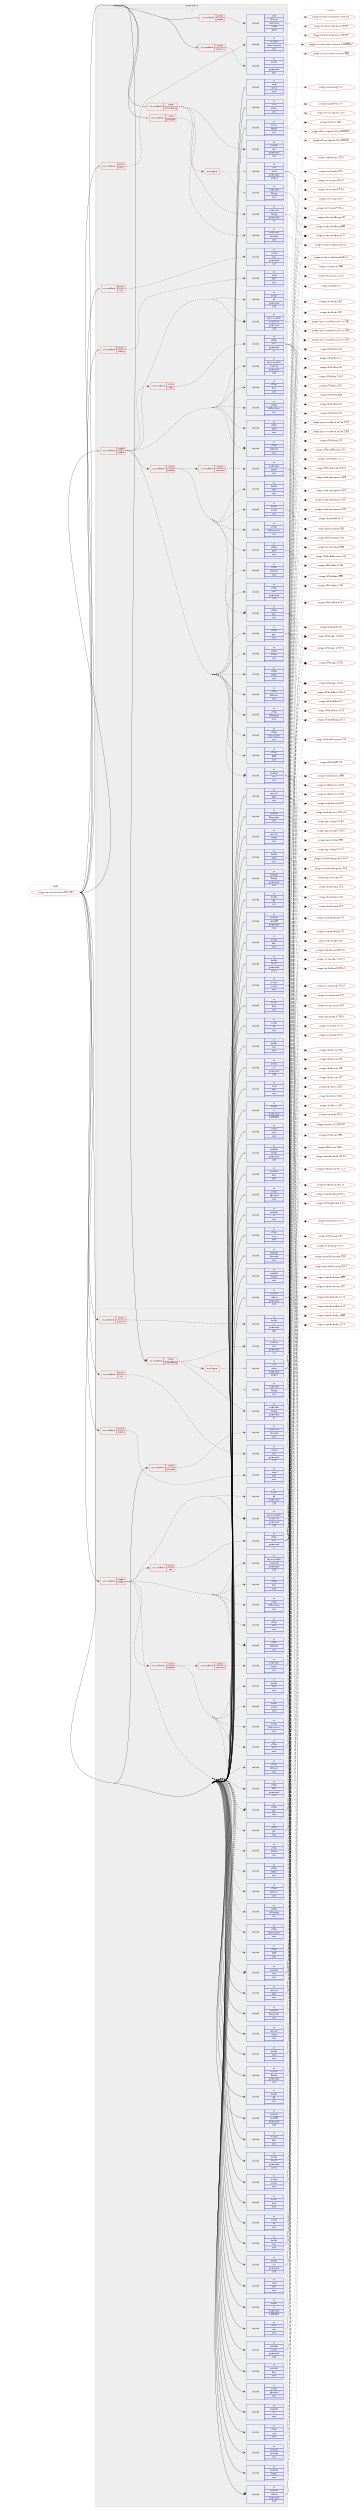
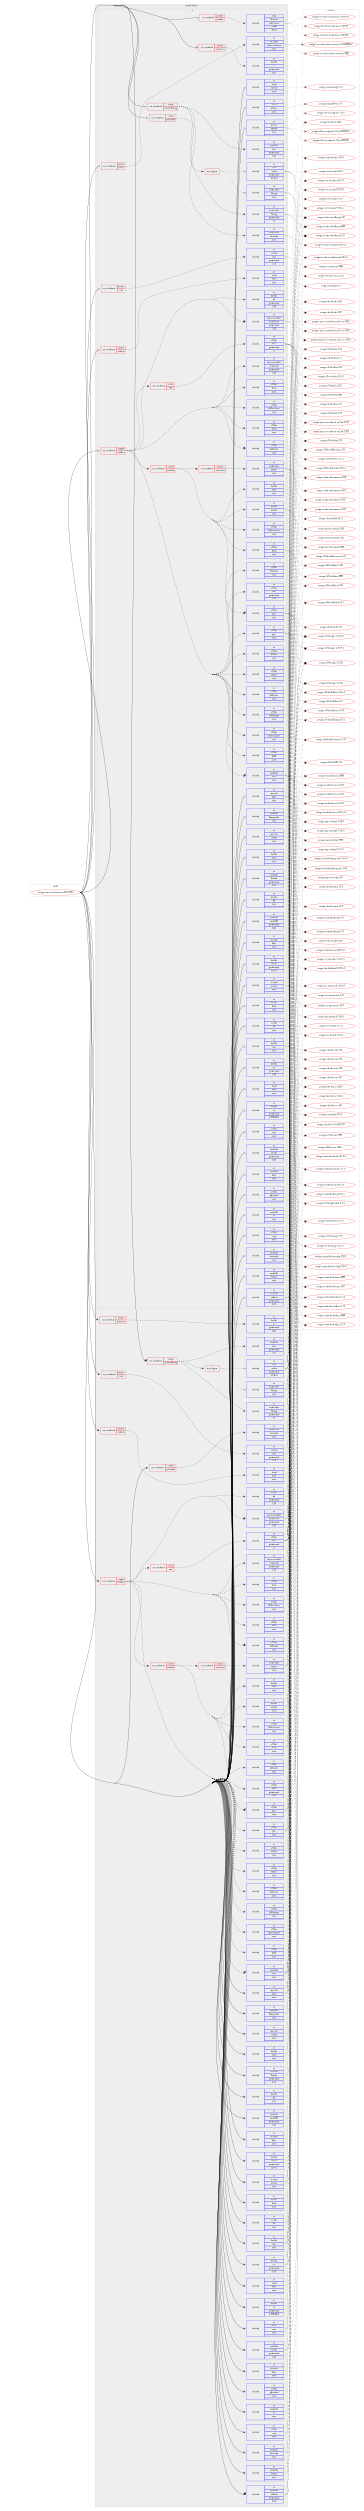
(331, 340) -> (331, 340)
(331, 377) -> (331, 377)
(331, 897) -> none
